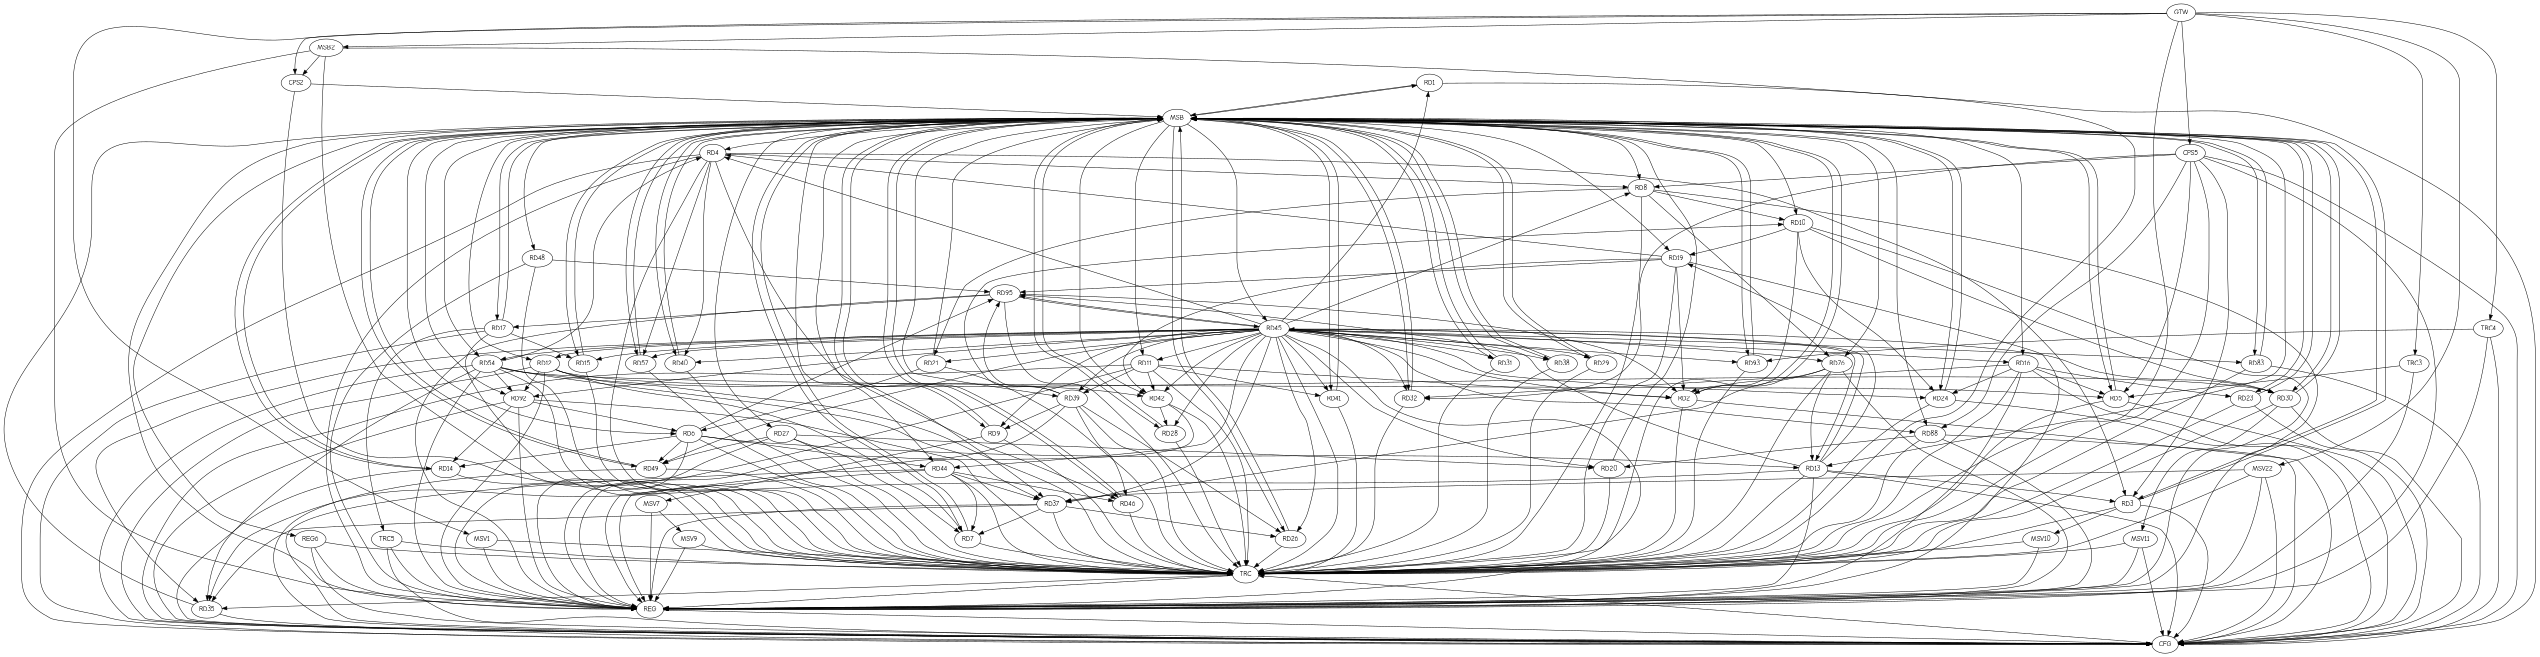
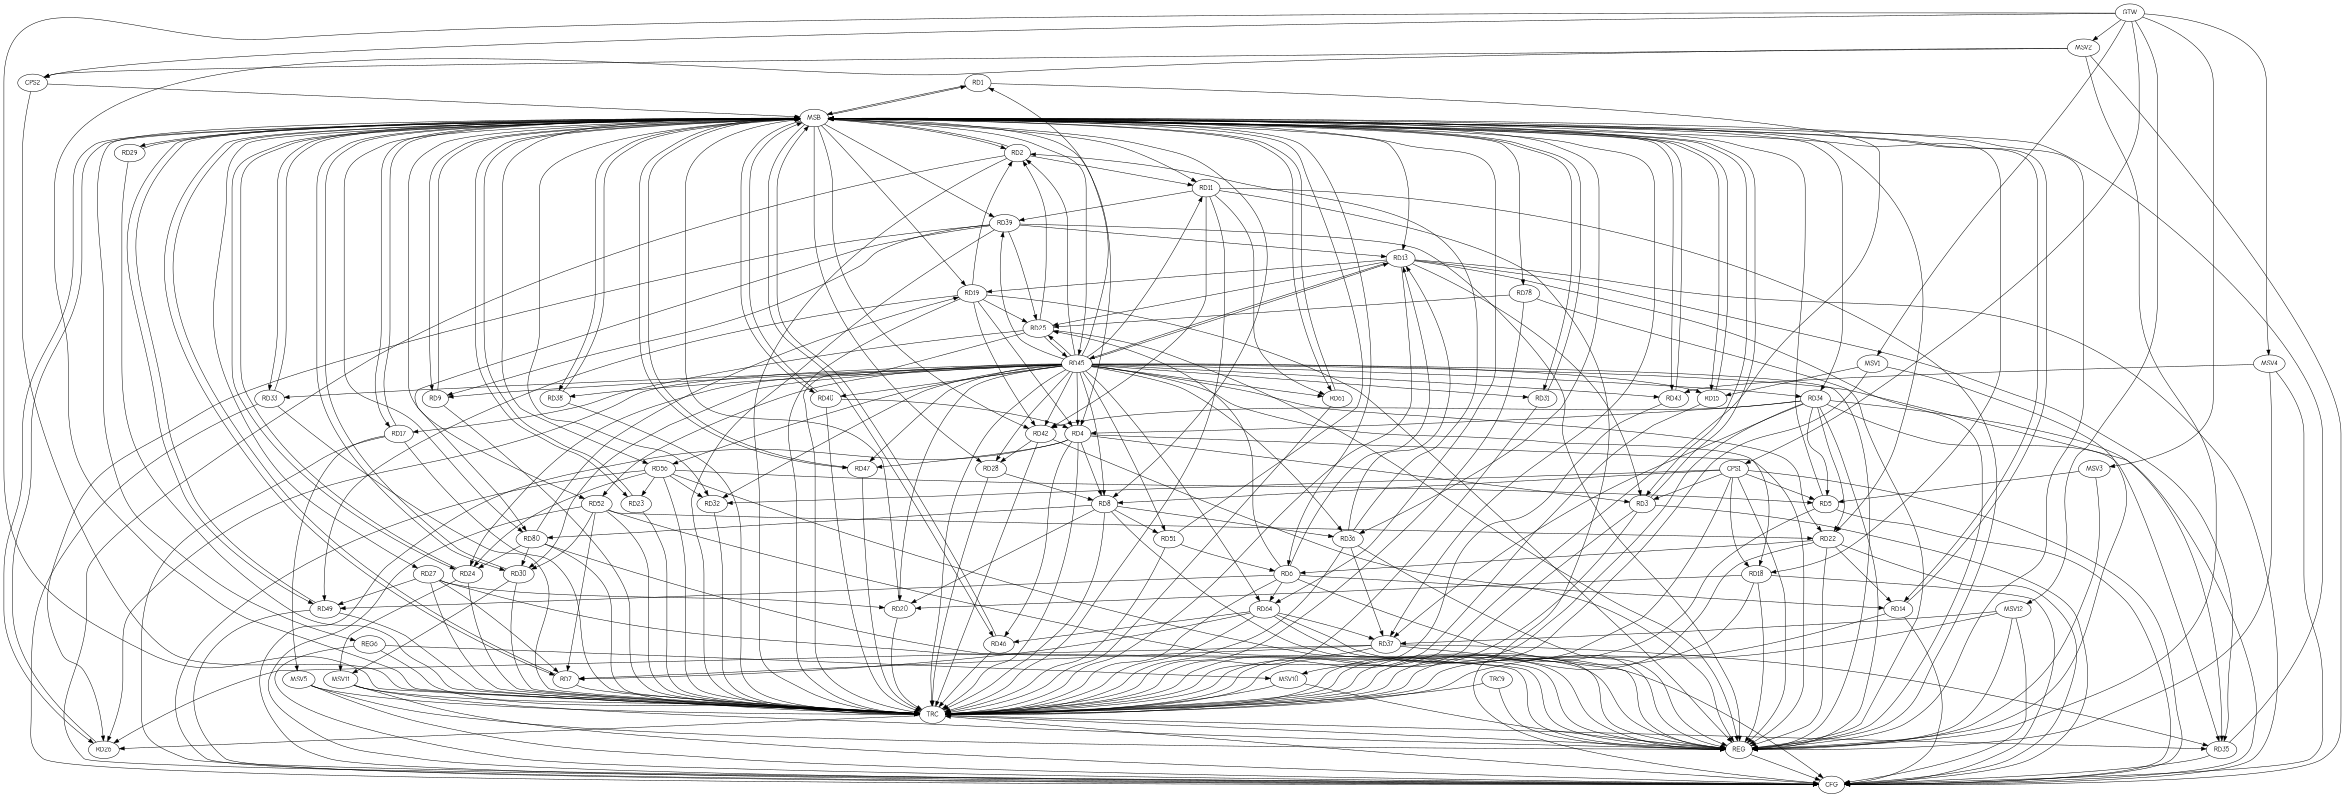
(326, 48) -> (2084, 48)
(1751, 129) -> none
(2190, 153) -> (1734, 469)
(1374, 192) -> none
(1798, 223) -> (532, 539)
(704, 257) -> (948, 405)
(537, 258) -> (1524, 293)
(1043, 265) -> (1048, 487)
(1005, 293) -> (1038, 329)
(2488, 329) -> (2269, 364)
(1437, 341) -> none
(539, 345) -> (1772, 385)
(487, 364) -> (1815, 399)
(545, 364) -> (597, 504)
(641, 364) -> (862, 469)
(931, 364) -> (1169, 539)
(1752, 364) -> (1674, 399)
(1837, 364) -> (1348, 539)
(2023, 364) -> (660, 469)
(2256, 364) -> (270, 399)
(2414, 364) -> (2094, 469)
(959, 378) -> (588, 372)
(1374, 379) -> (1109, 170)
(519, 399) -> (1828, 539)
(1334, 399) -> (1337, 399)
(1930, 434) -> (1756, 574)
(1096, 441) -> (1200, 241)
(1197, 460) -> none
(2326, 465) -> (388, 614)
(940, 469) -> (1265, 609)
(2263, 469) -> (2013, 609)
(651, 504) -> none
(387, 539) -> (299, 680)
(689, 539) -> (1497, 680)
none -> (1005, 555)
(1270, 555) -> (522, 732)
(2423, 577) -> none
(2456, 596) -> none
(464, 604) -> (825, 662)
